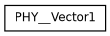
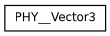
(55, 18) -> (55, 18)
